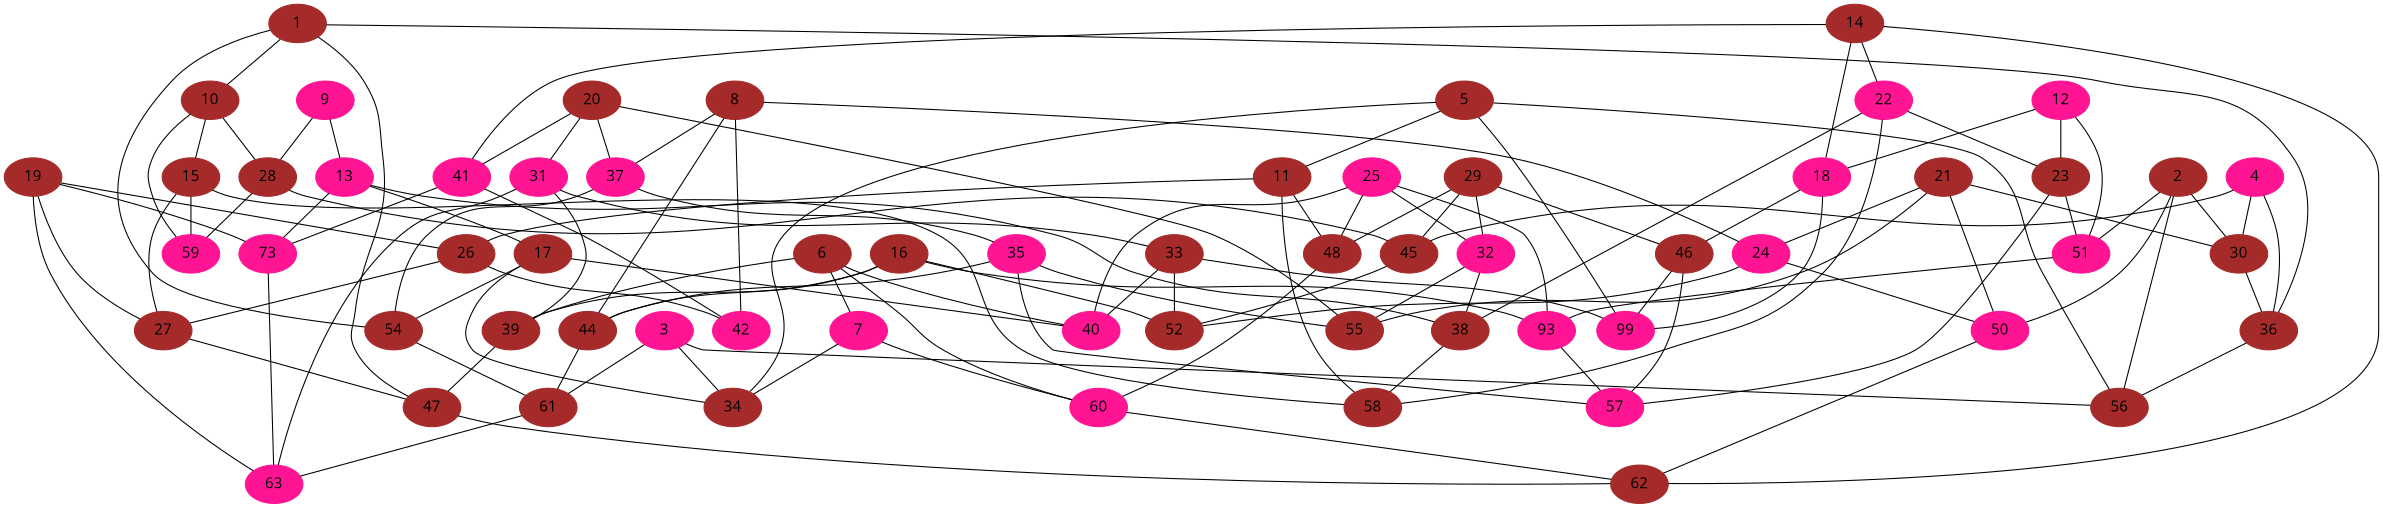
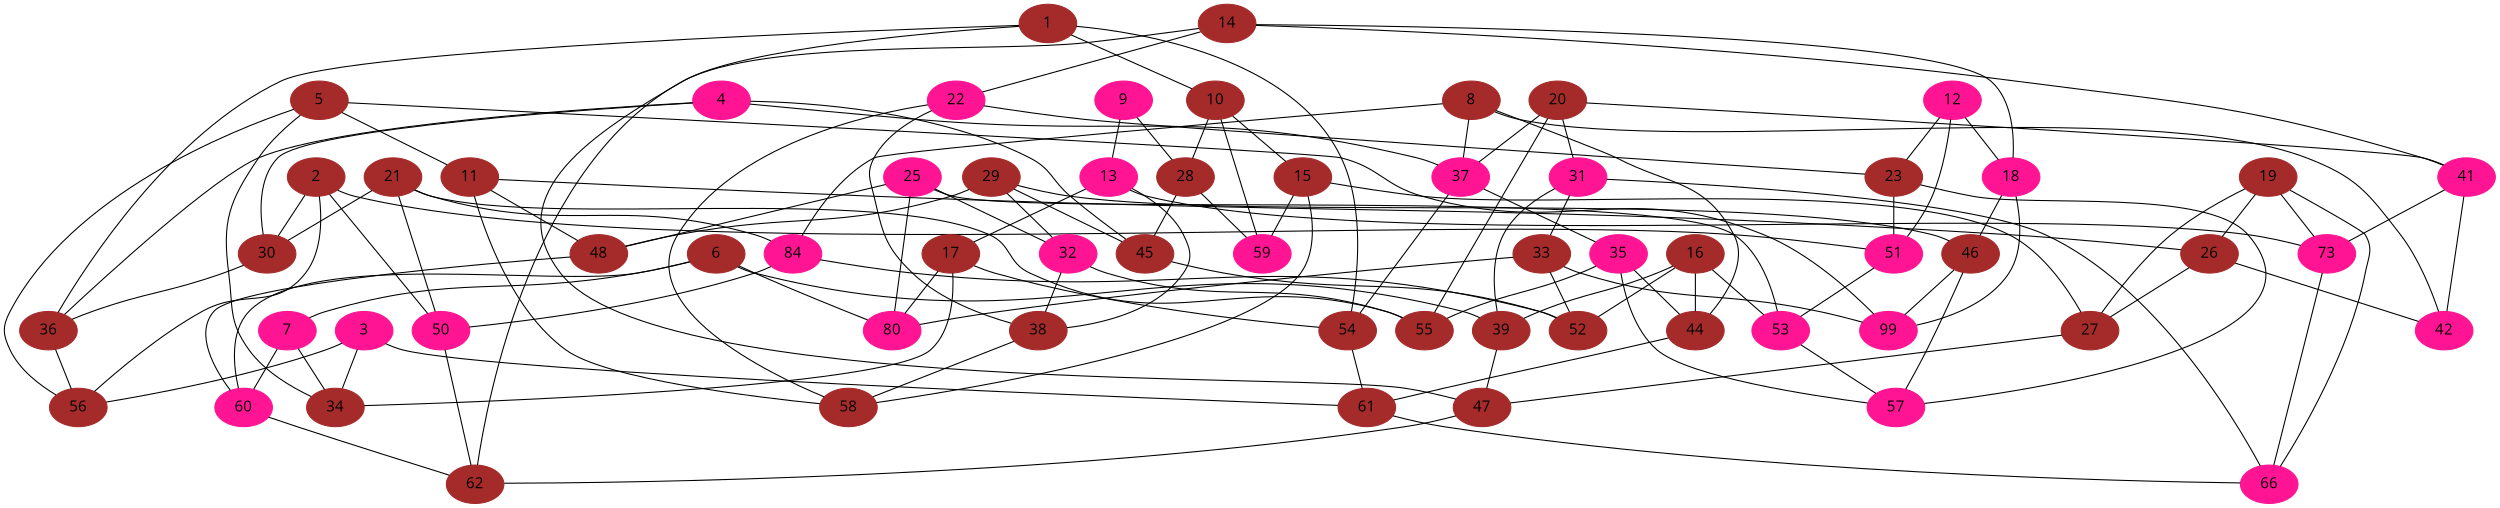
none -> (1078, 126)
(1761, 254) -> (793, 254)
(1091, 331) -> (892, 331)
(1547, 331) -> (1781, 331)
(274, 484) -> (2269, 484)
